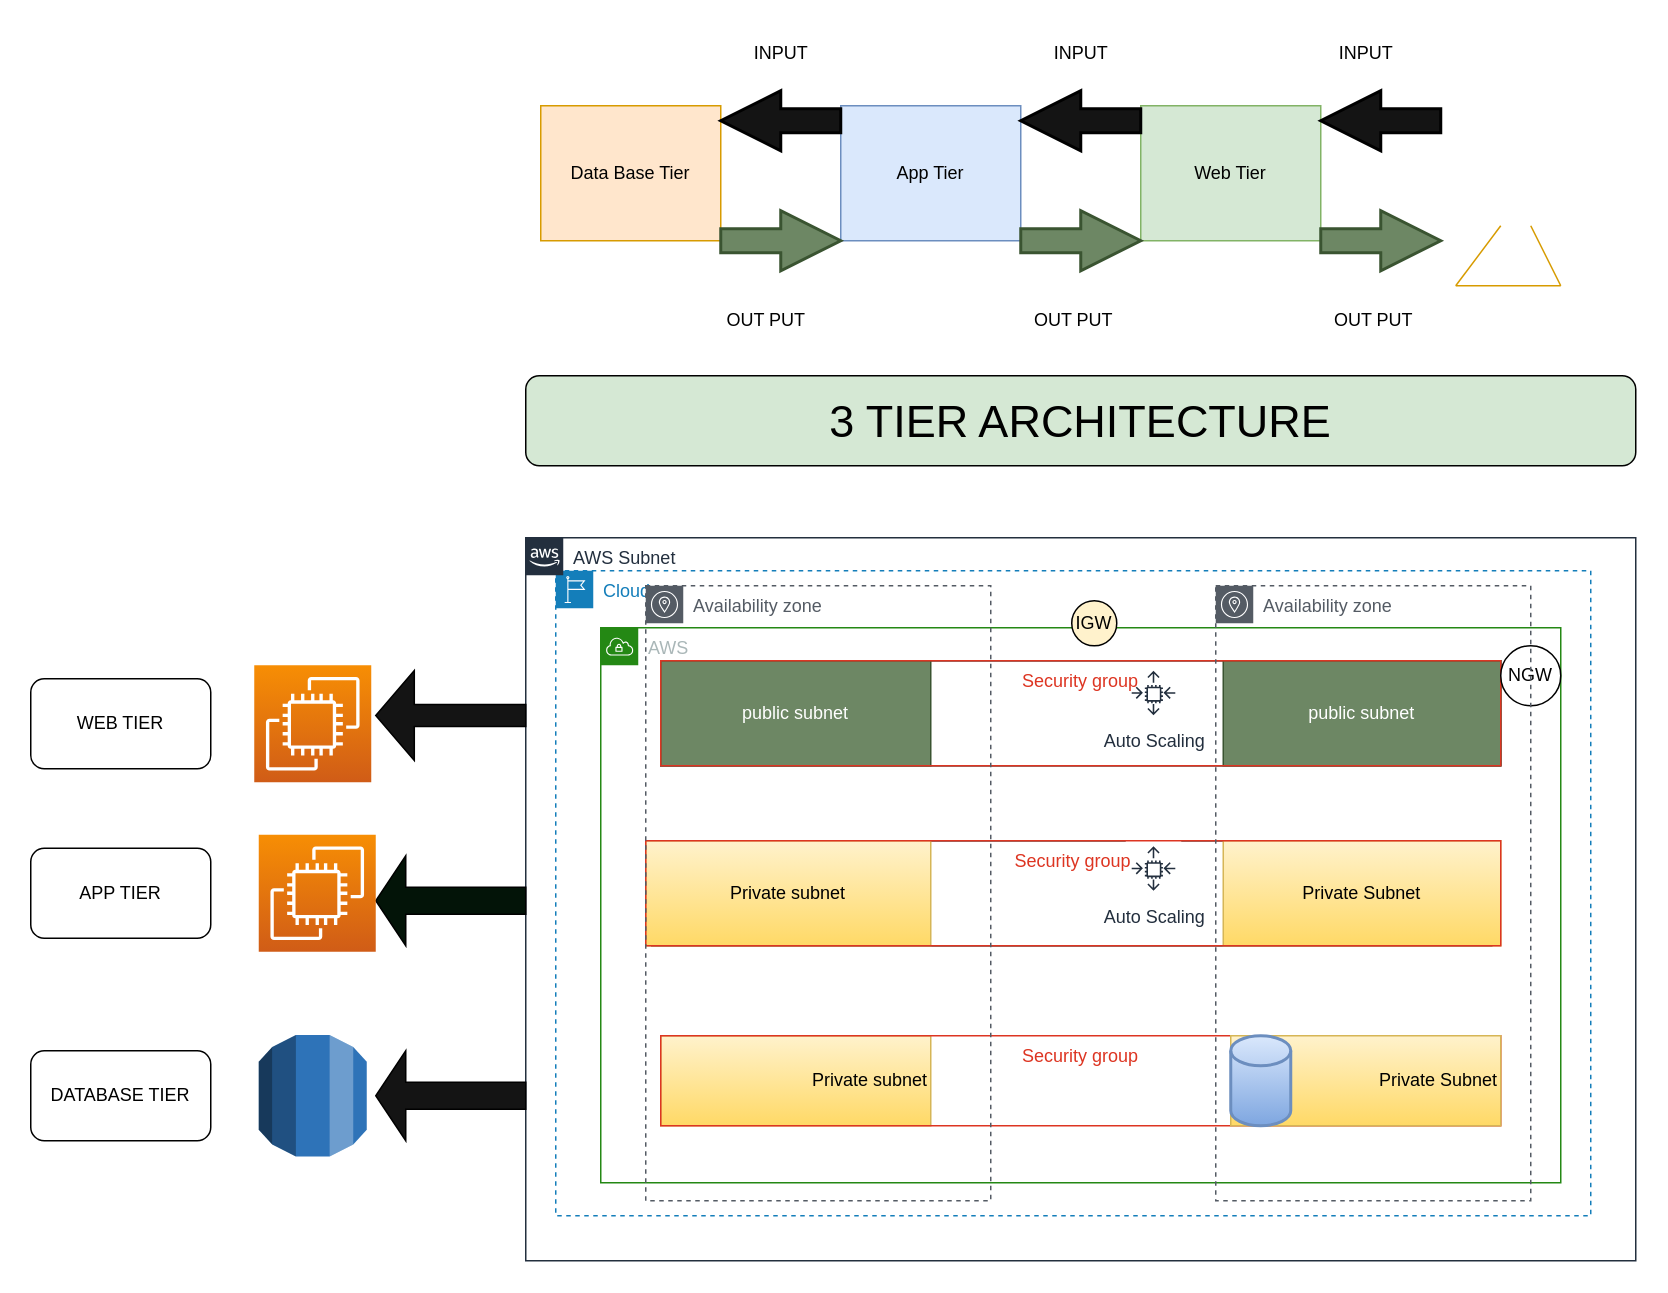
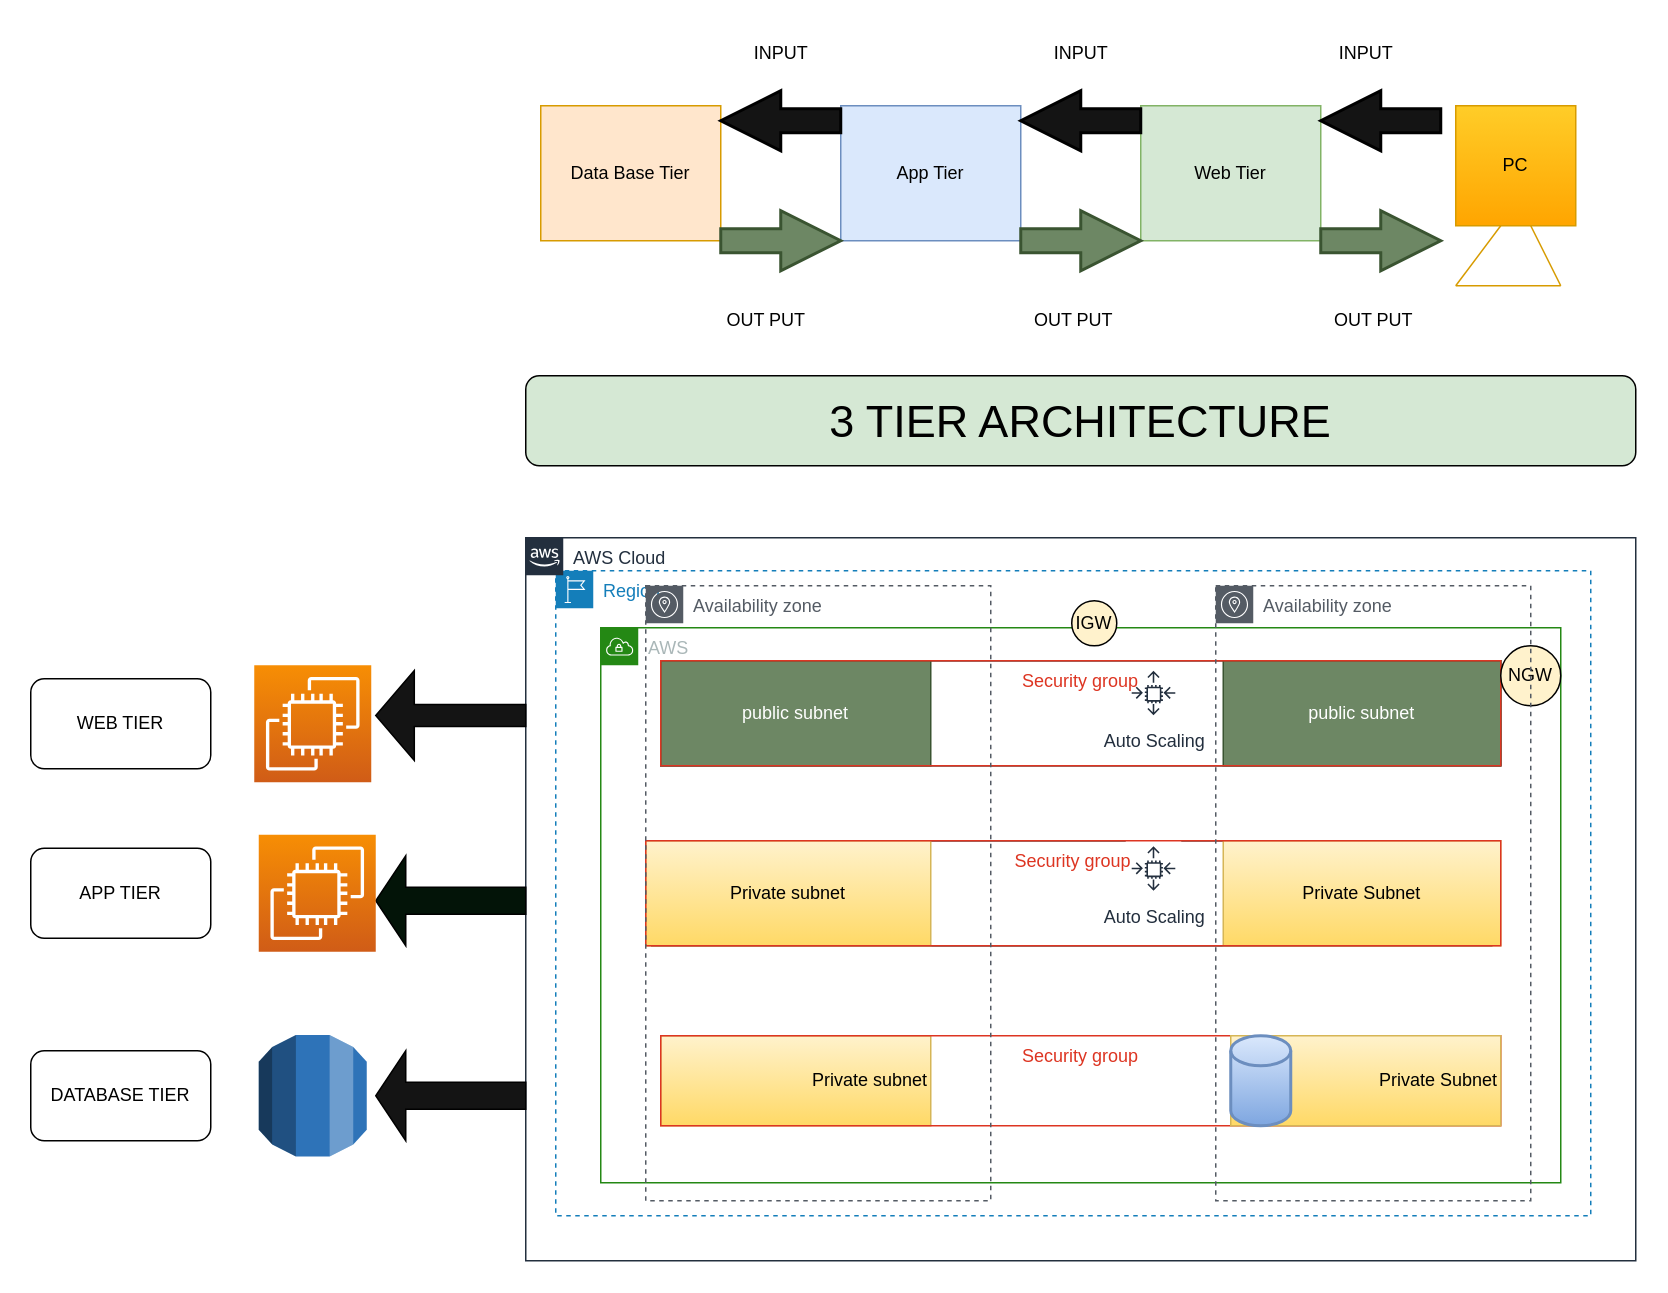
none -> (1516, 166)
(622, 559) -> (614, 559)
(627, 592) -> (632, 592)
(1531, 676) -> (1531, 676)
